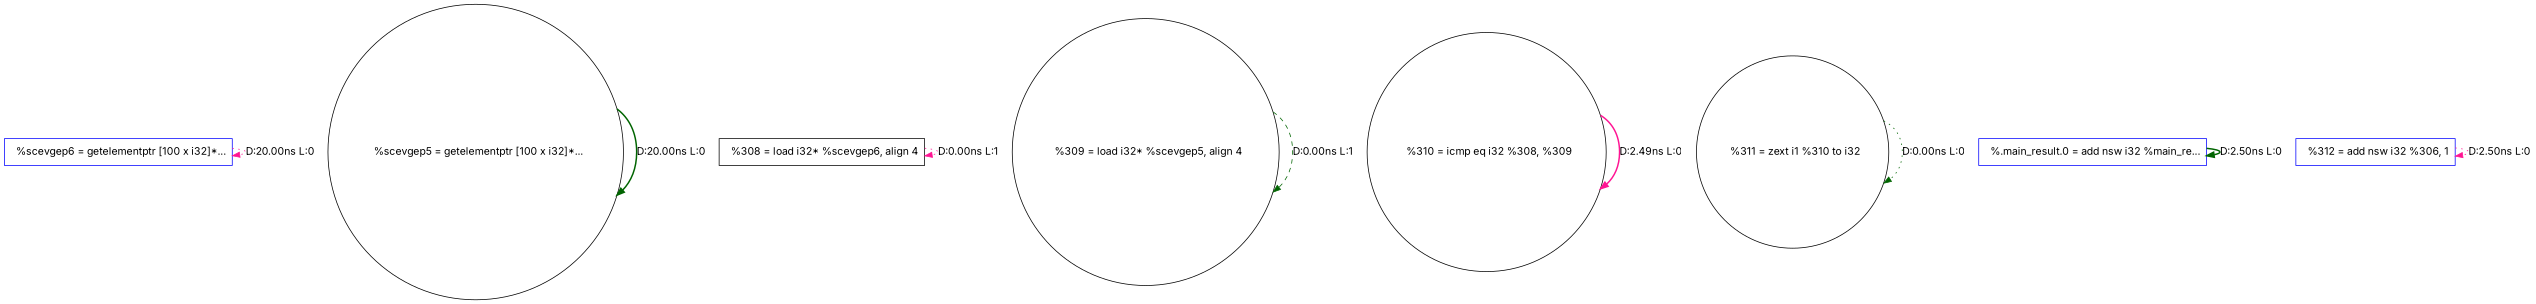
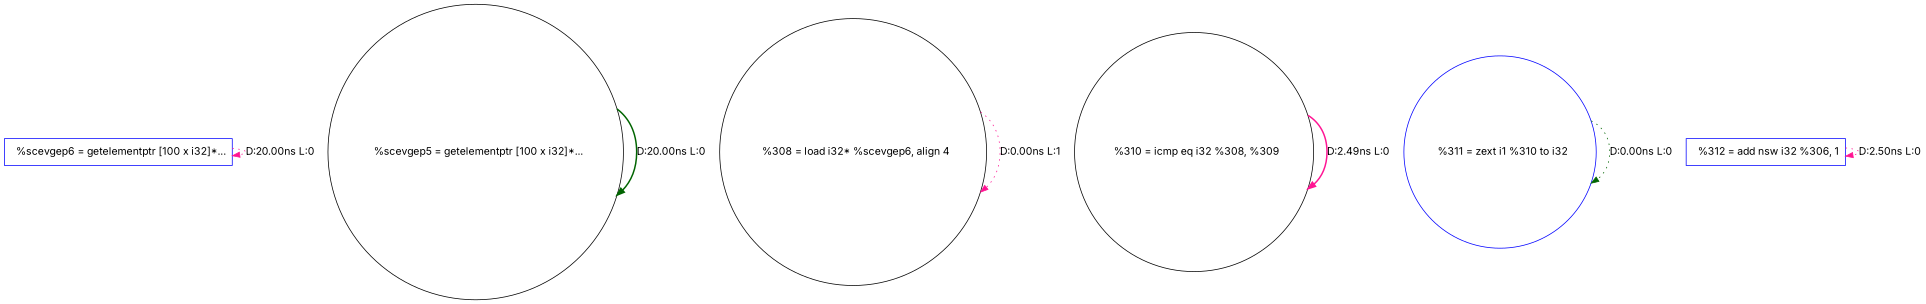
(822, 152) -> (853, 152)
(1146, 152) -> none
(1793, 152) -> (1500, 152)
(2093, 152) -> none
